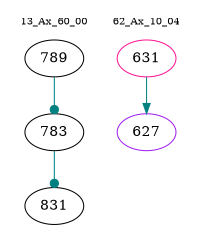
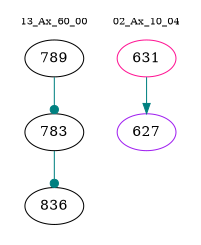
(147, 22) -> (147, 22)
(54, 206) -> (54, 206)
